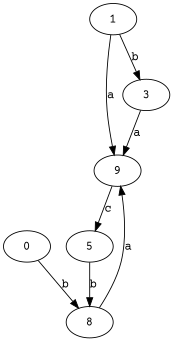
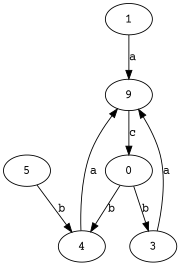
(128, 53) -> (140, 204)
(105, 204) -> (129, 128)
(90, 322) -> (82, 246)
